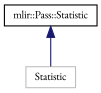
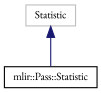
(51, 52) -> (51, 52)
